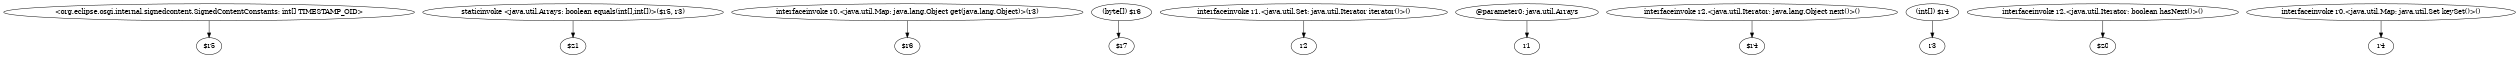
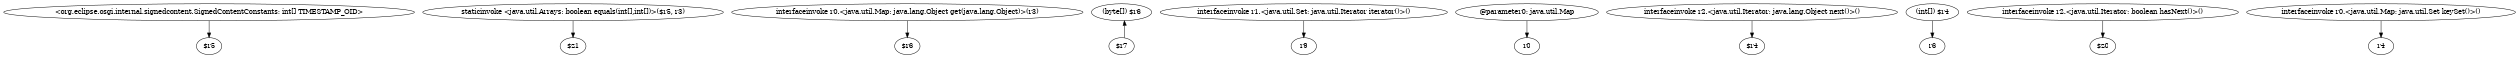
(1527, 12) -> (1527, 12)
(1118, 27) -> (1125, 32)
(1304, 46) -> (1304, 46)
(1527, 46) -> (1527, 46)
(1932, 46) -> (1932, 46)
